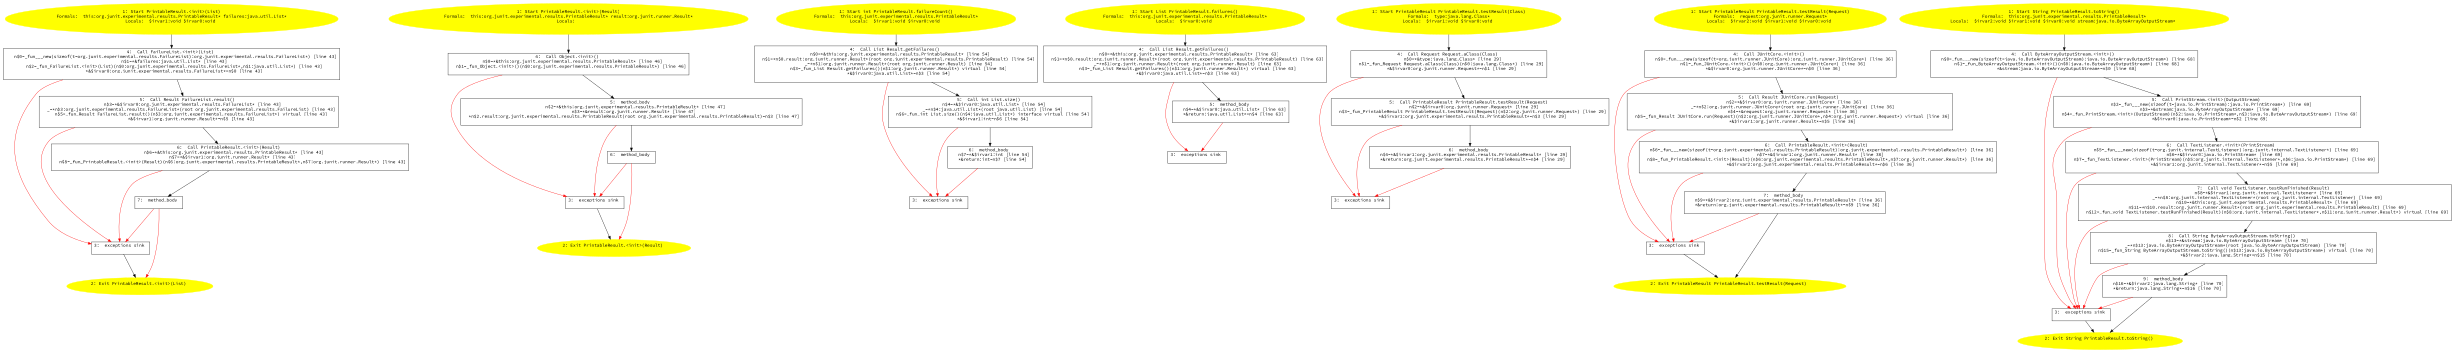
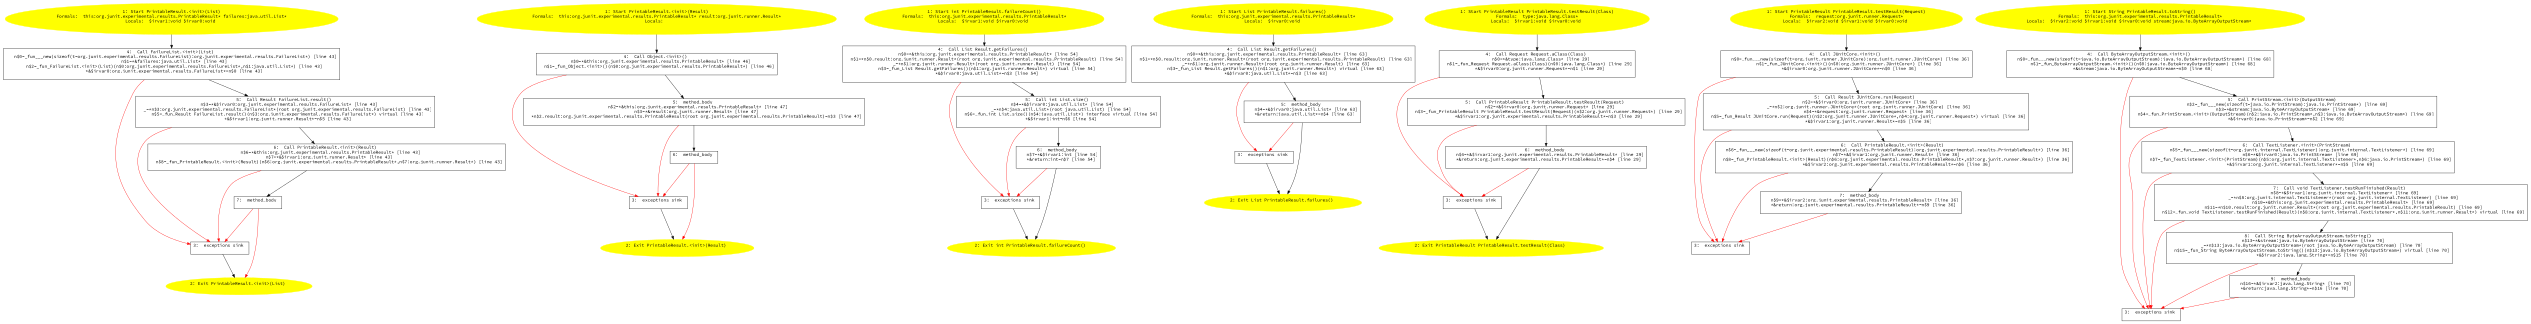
none -> (1283, 203)
none -> (1031, 248)
none -> (1491, 248)
(1730, 286) -> none
(2100, 341) -> none
